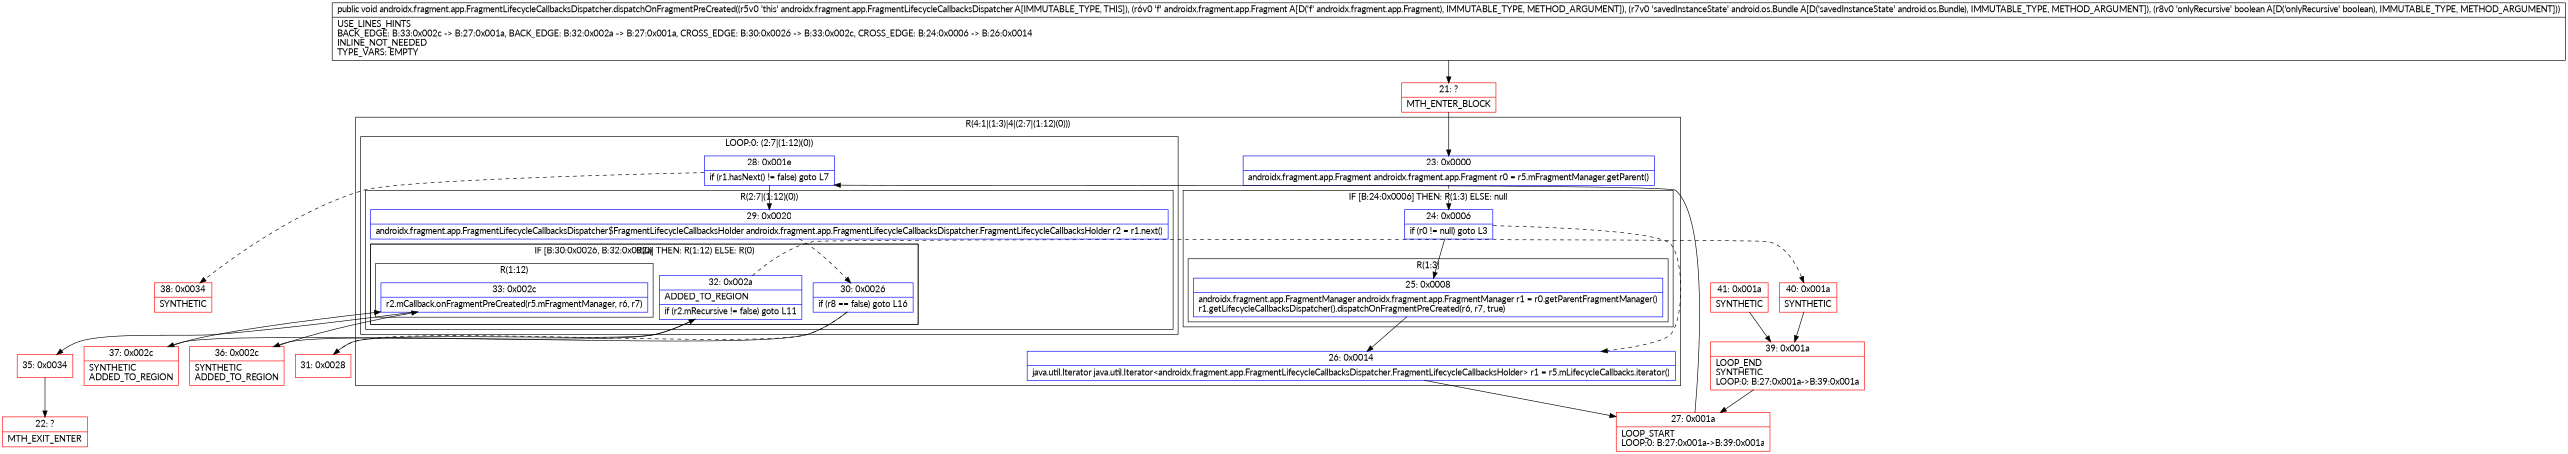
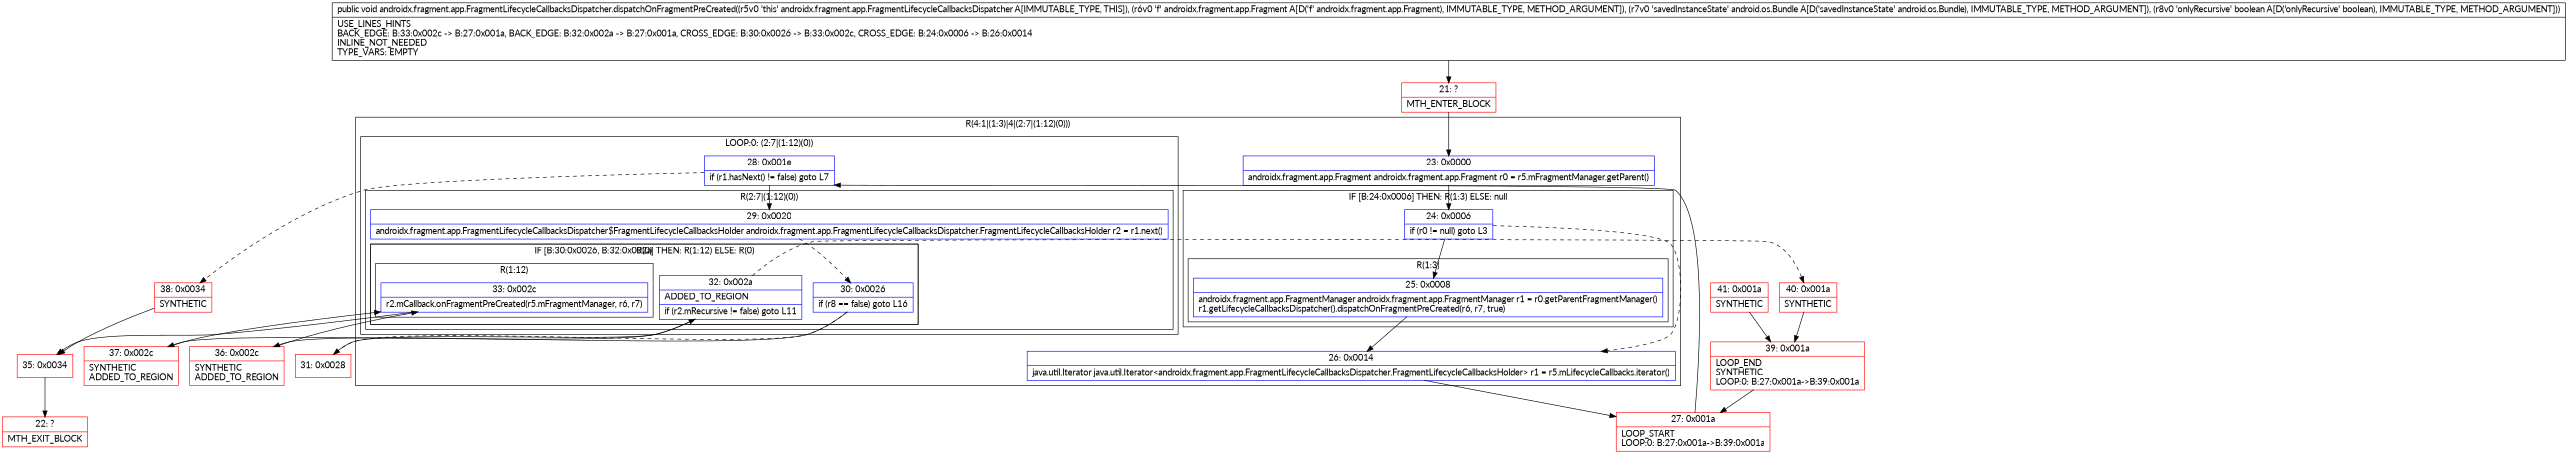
(1449, 194) -> (1449, 194)
none -> (108, 327)
(45, 439) -> (45, 439)
